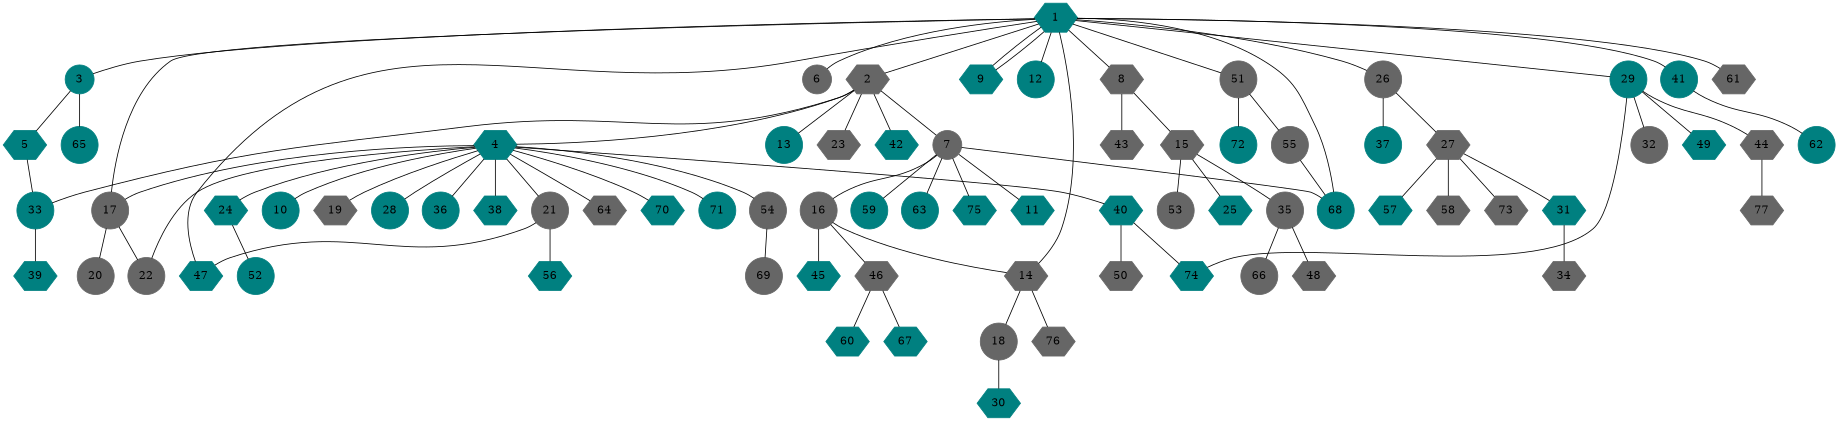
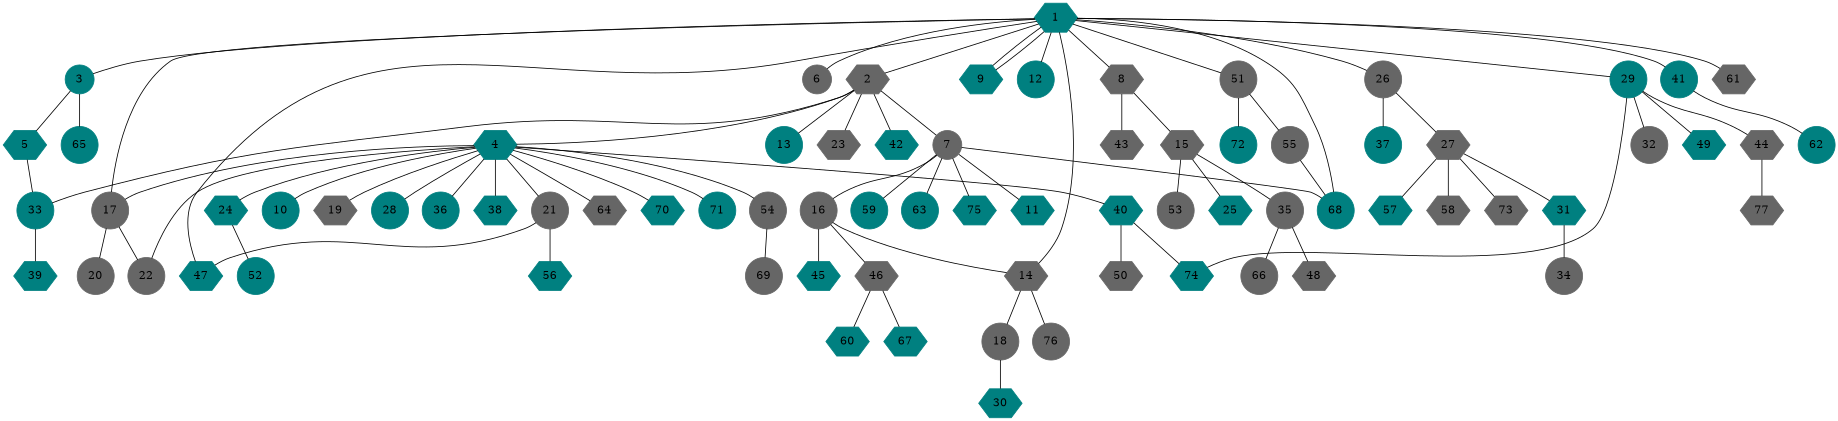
(1564, 276) -> (1564, 276)
(1053, 342) -> (1051, 342)
